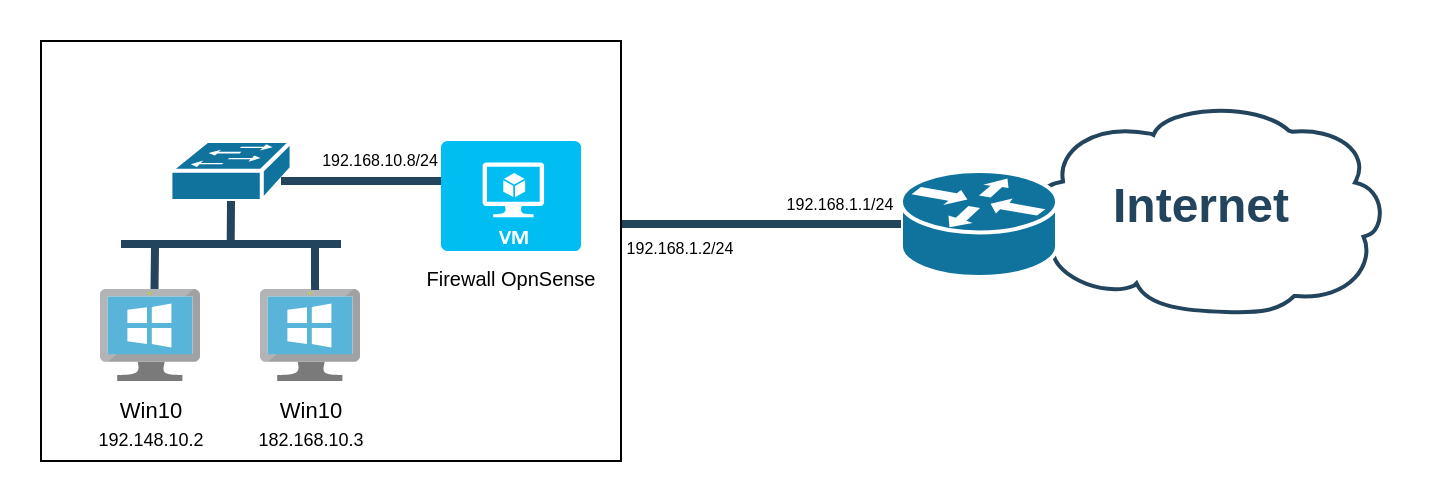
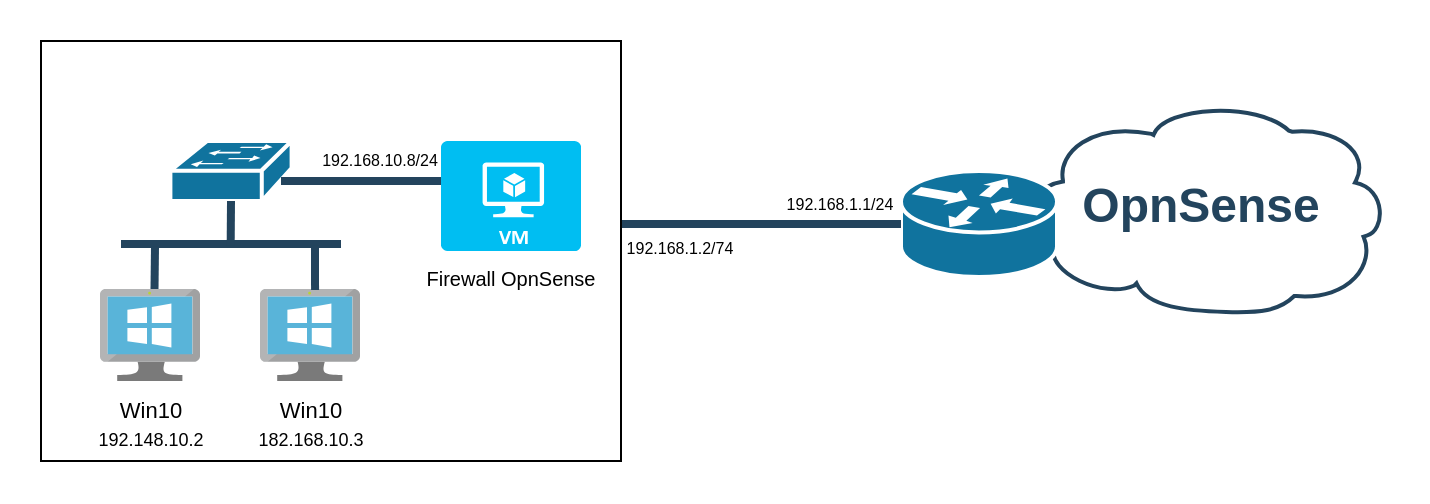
(1202, 207) -> (1202, 207)
(681, 245) -> (681, 245)
